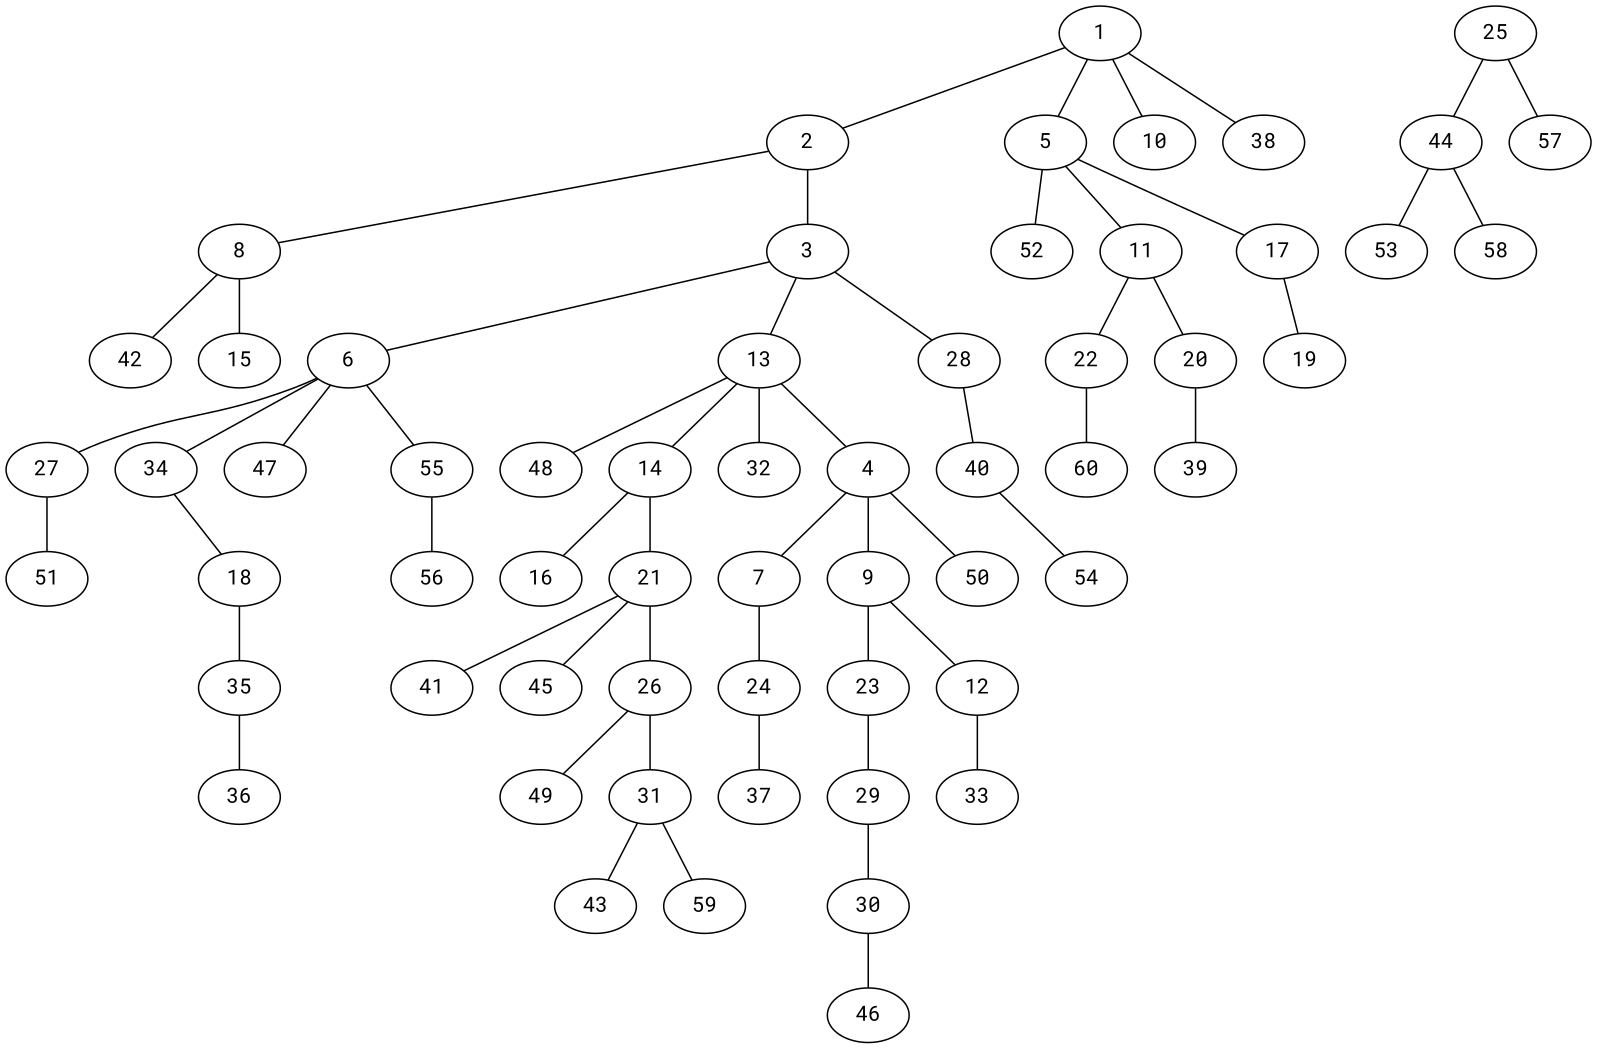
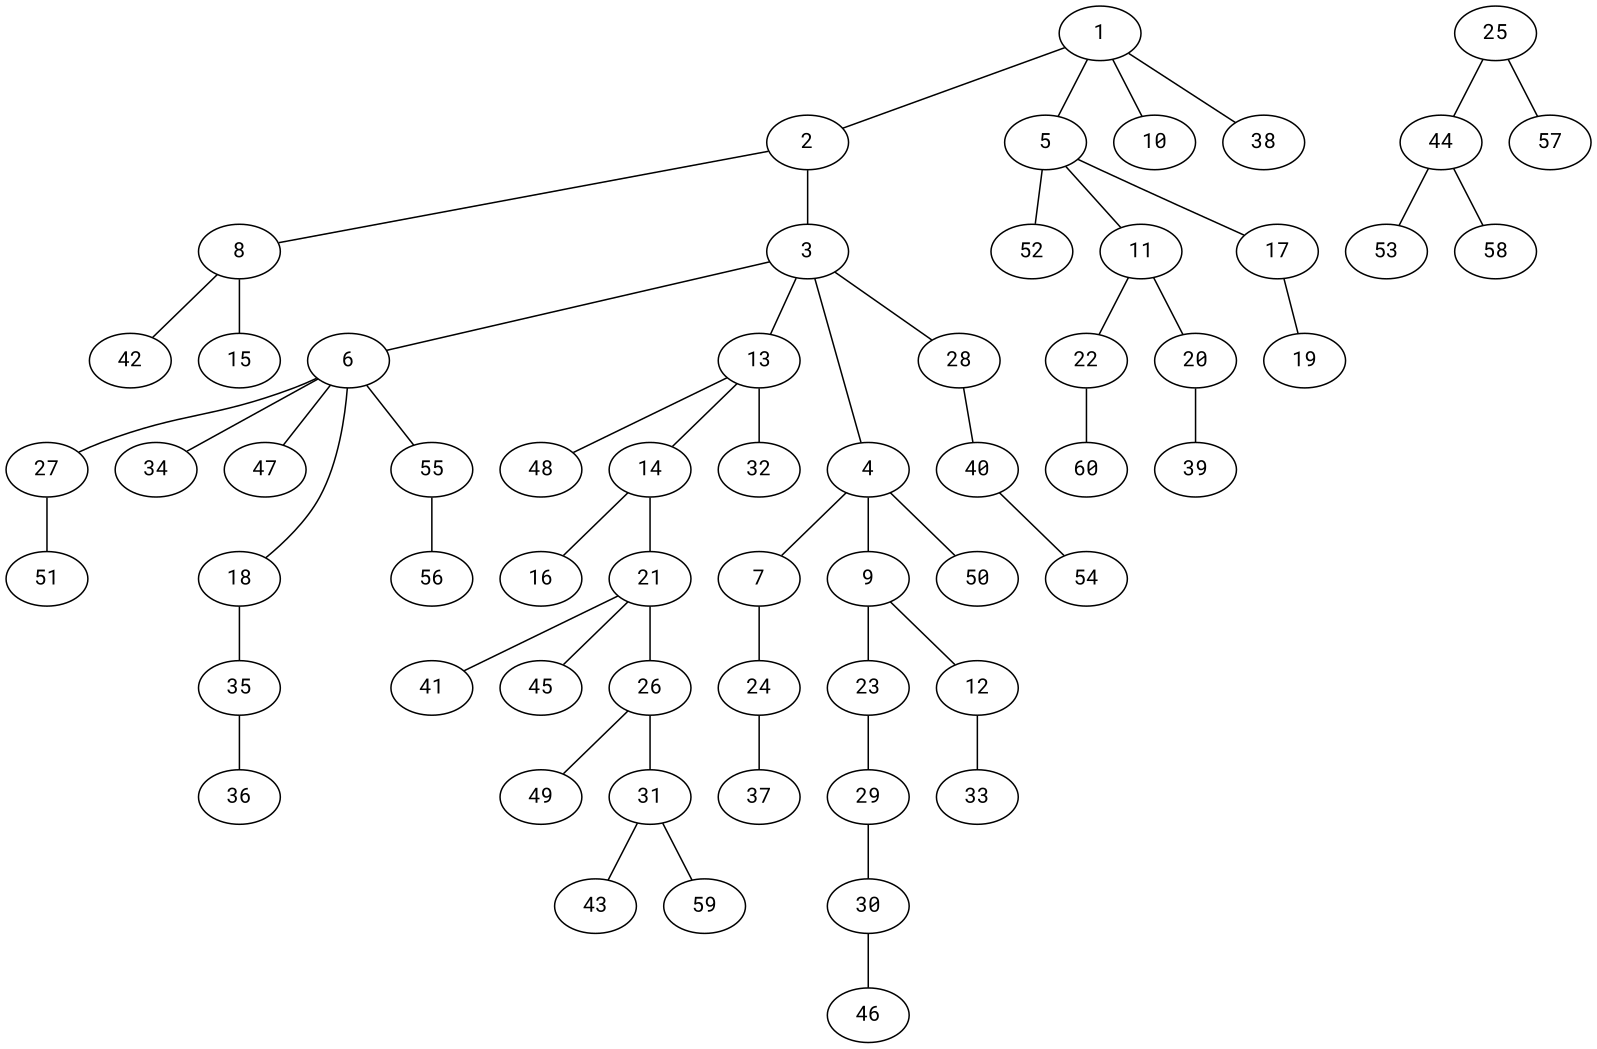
(814, 415) -> (838, 361)
(198, 524) -> (327, 483)
